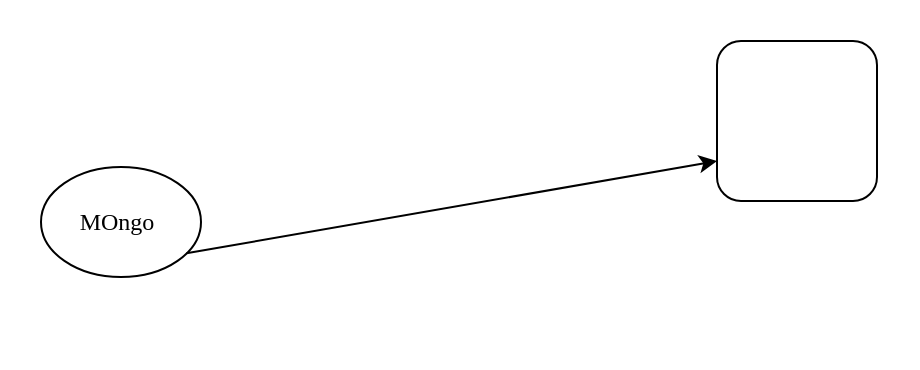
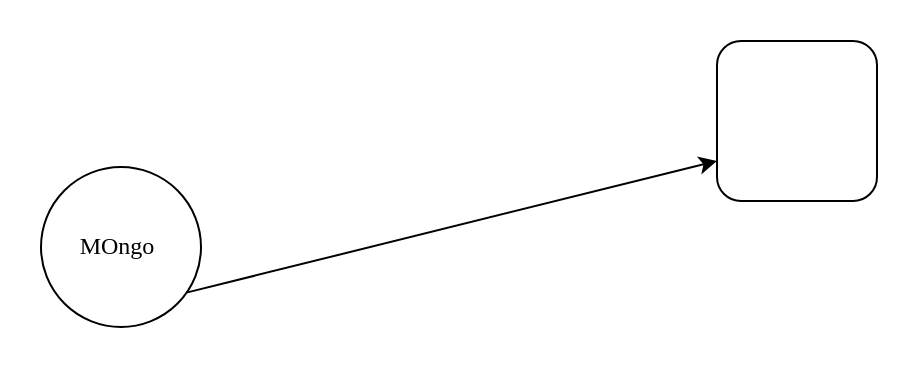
(121, 222) -> (121, 247)
